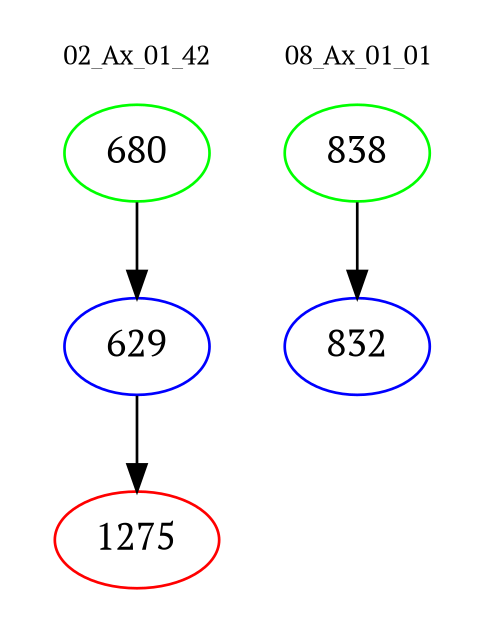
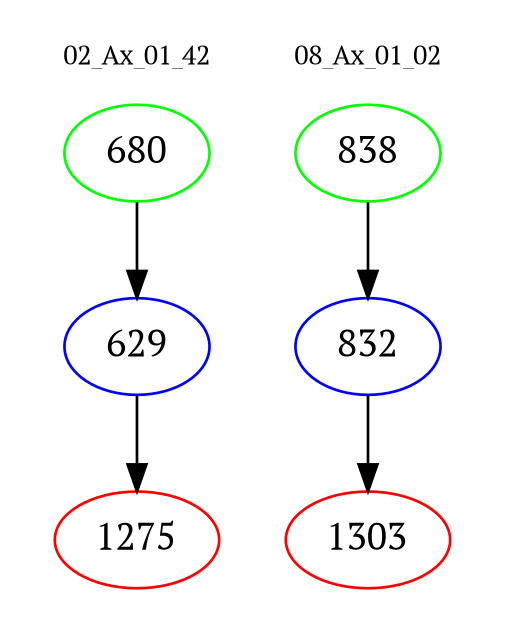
(359, 58) -> (368, 58)
none -> (368, 540)
